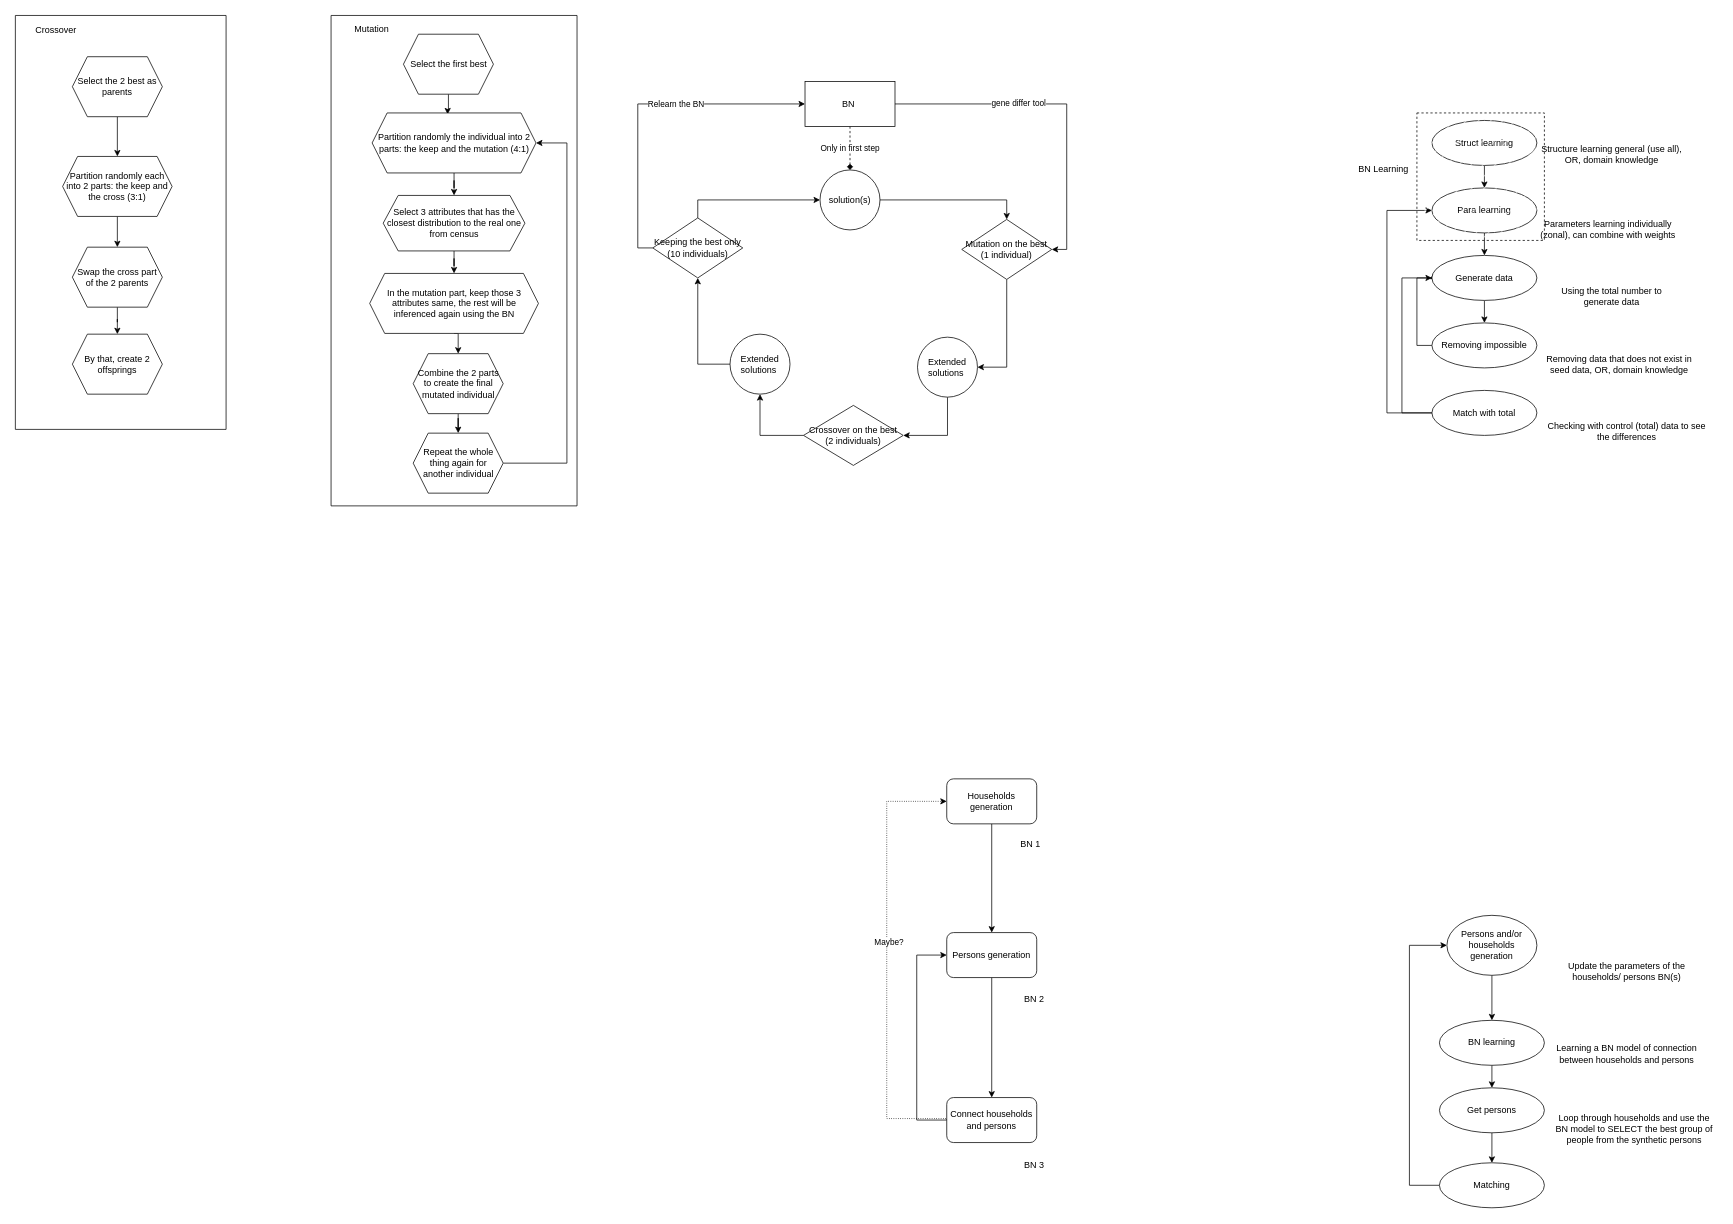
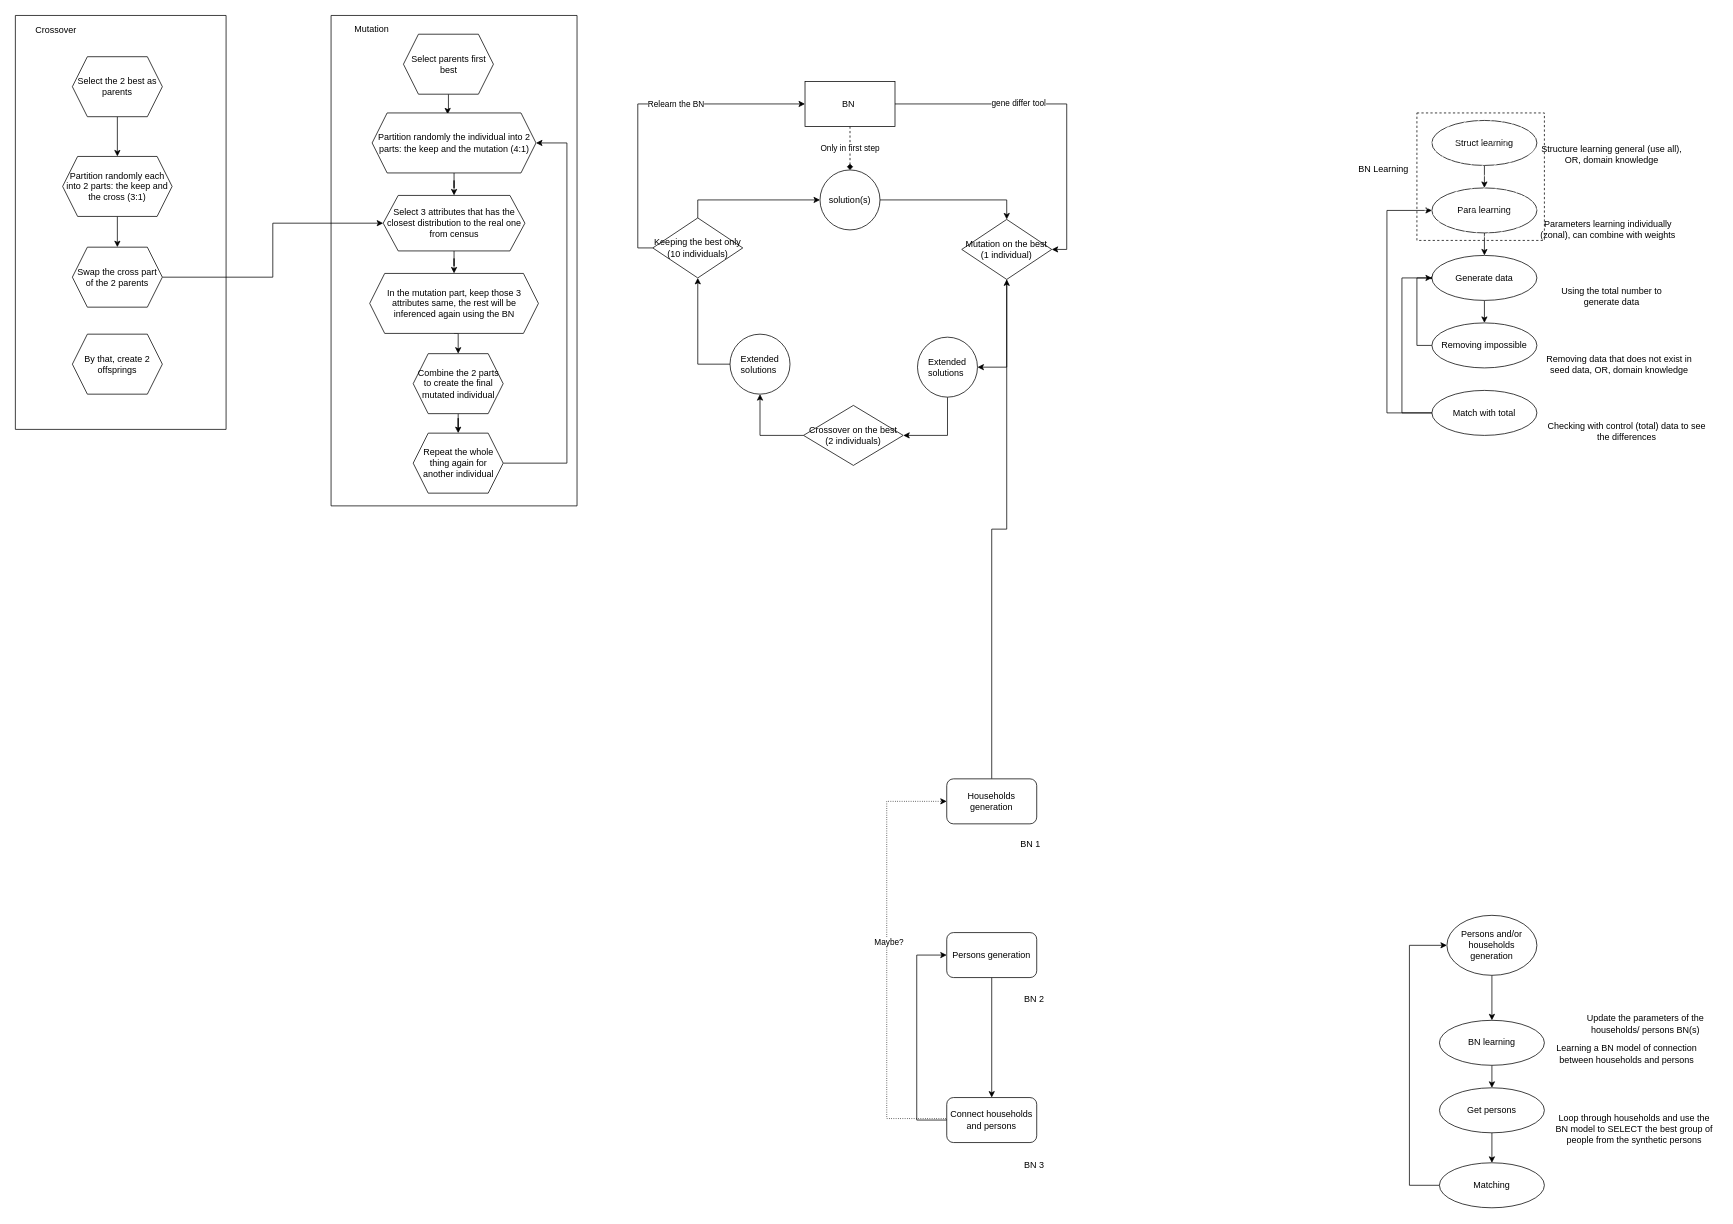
(449, 64) -> (449, 64)
(117, 321) -> (273, 253)
(992, 875) -> (992, 566)
(1627, 972) -> (1646, 1024)
